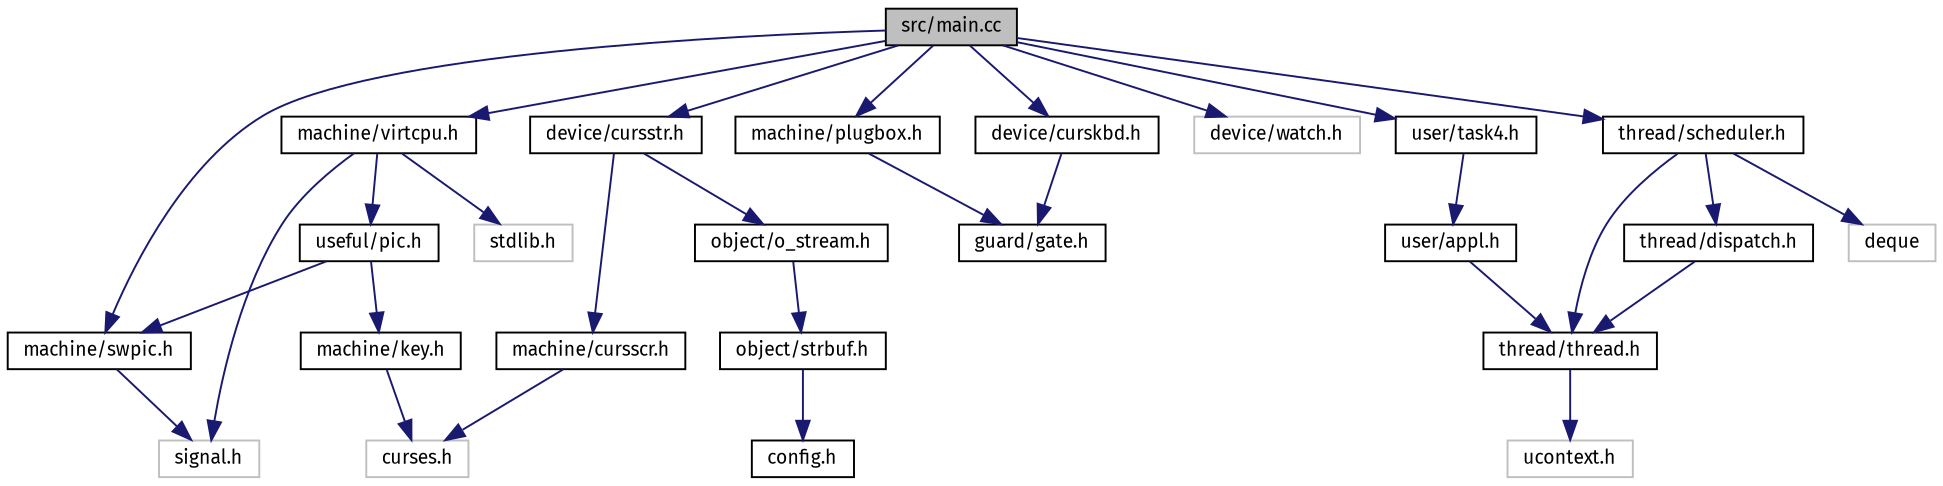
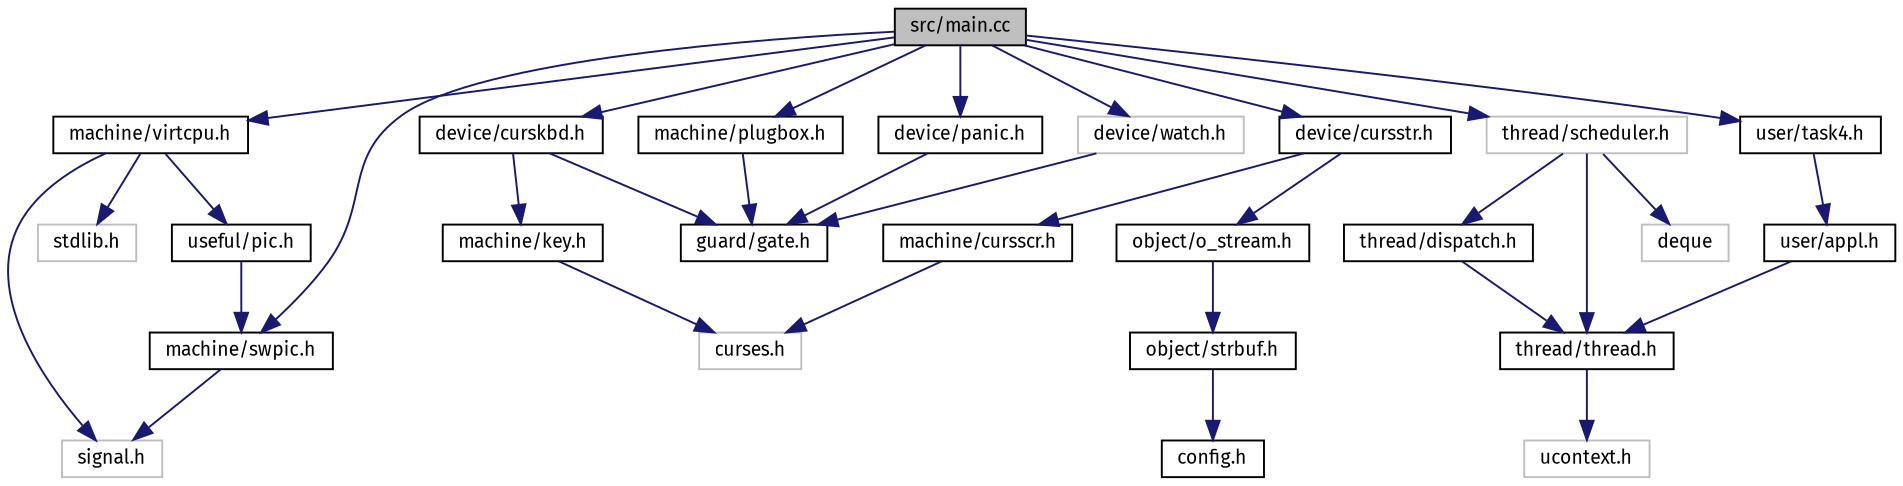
none -> (960, 135)
(1703, 135) -> (1587, 135)
none -> (967, 187)
(374, 287) -> (516, 180)
